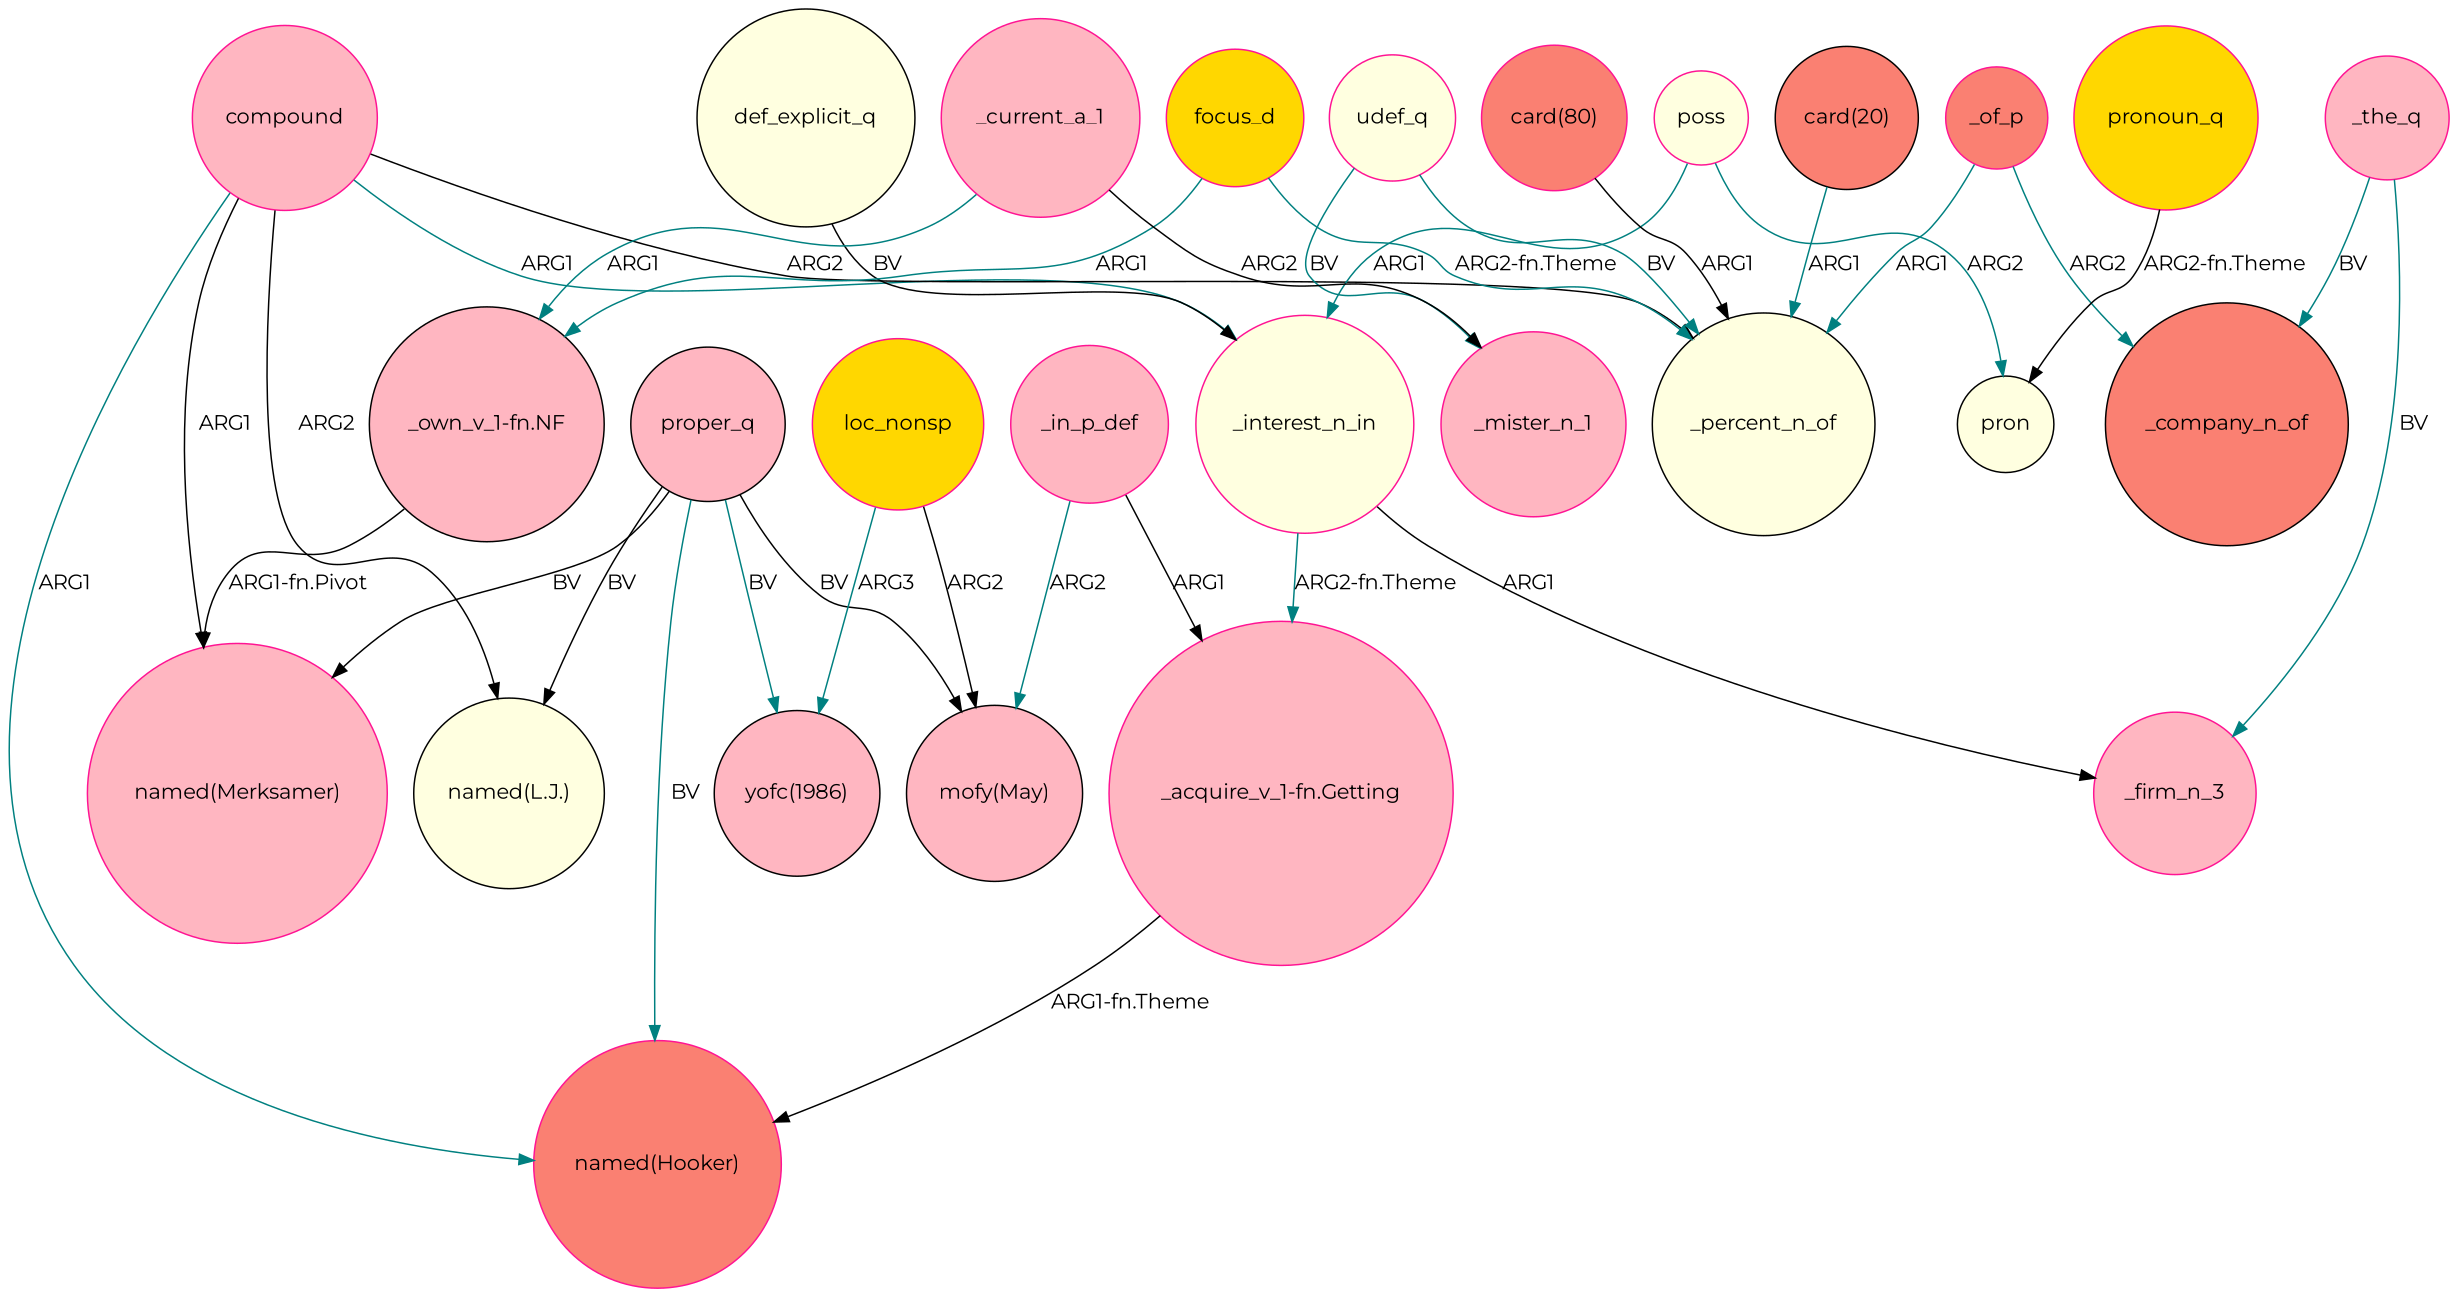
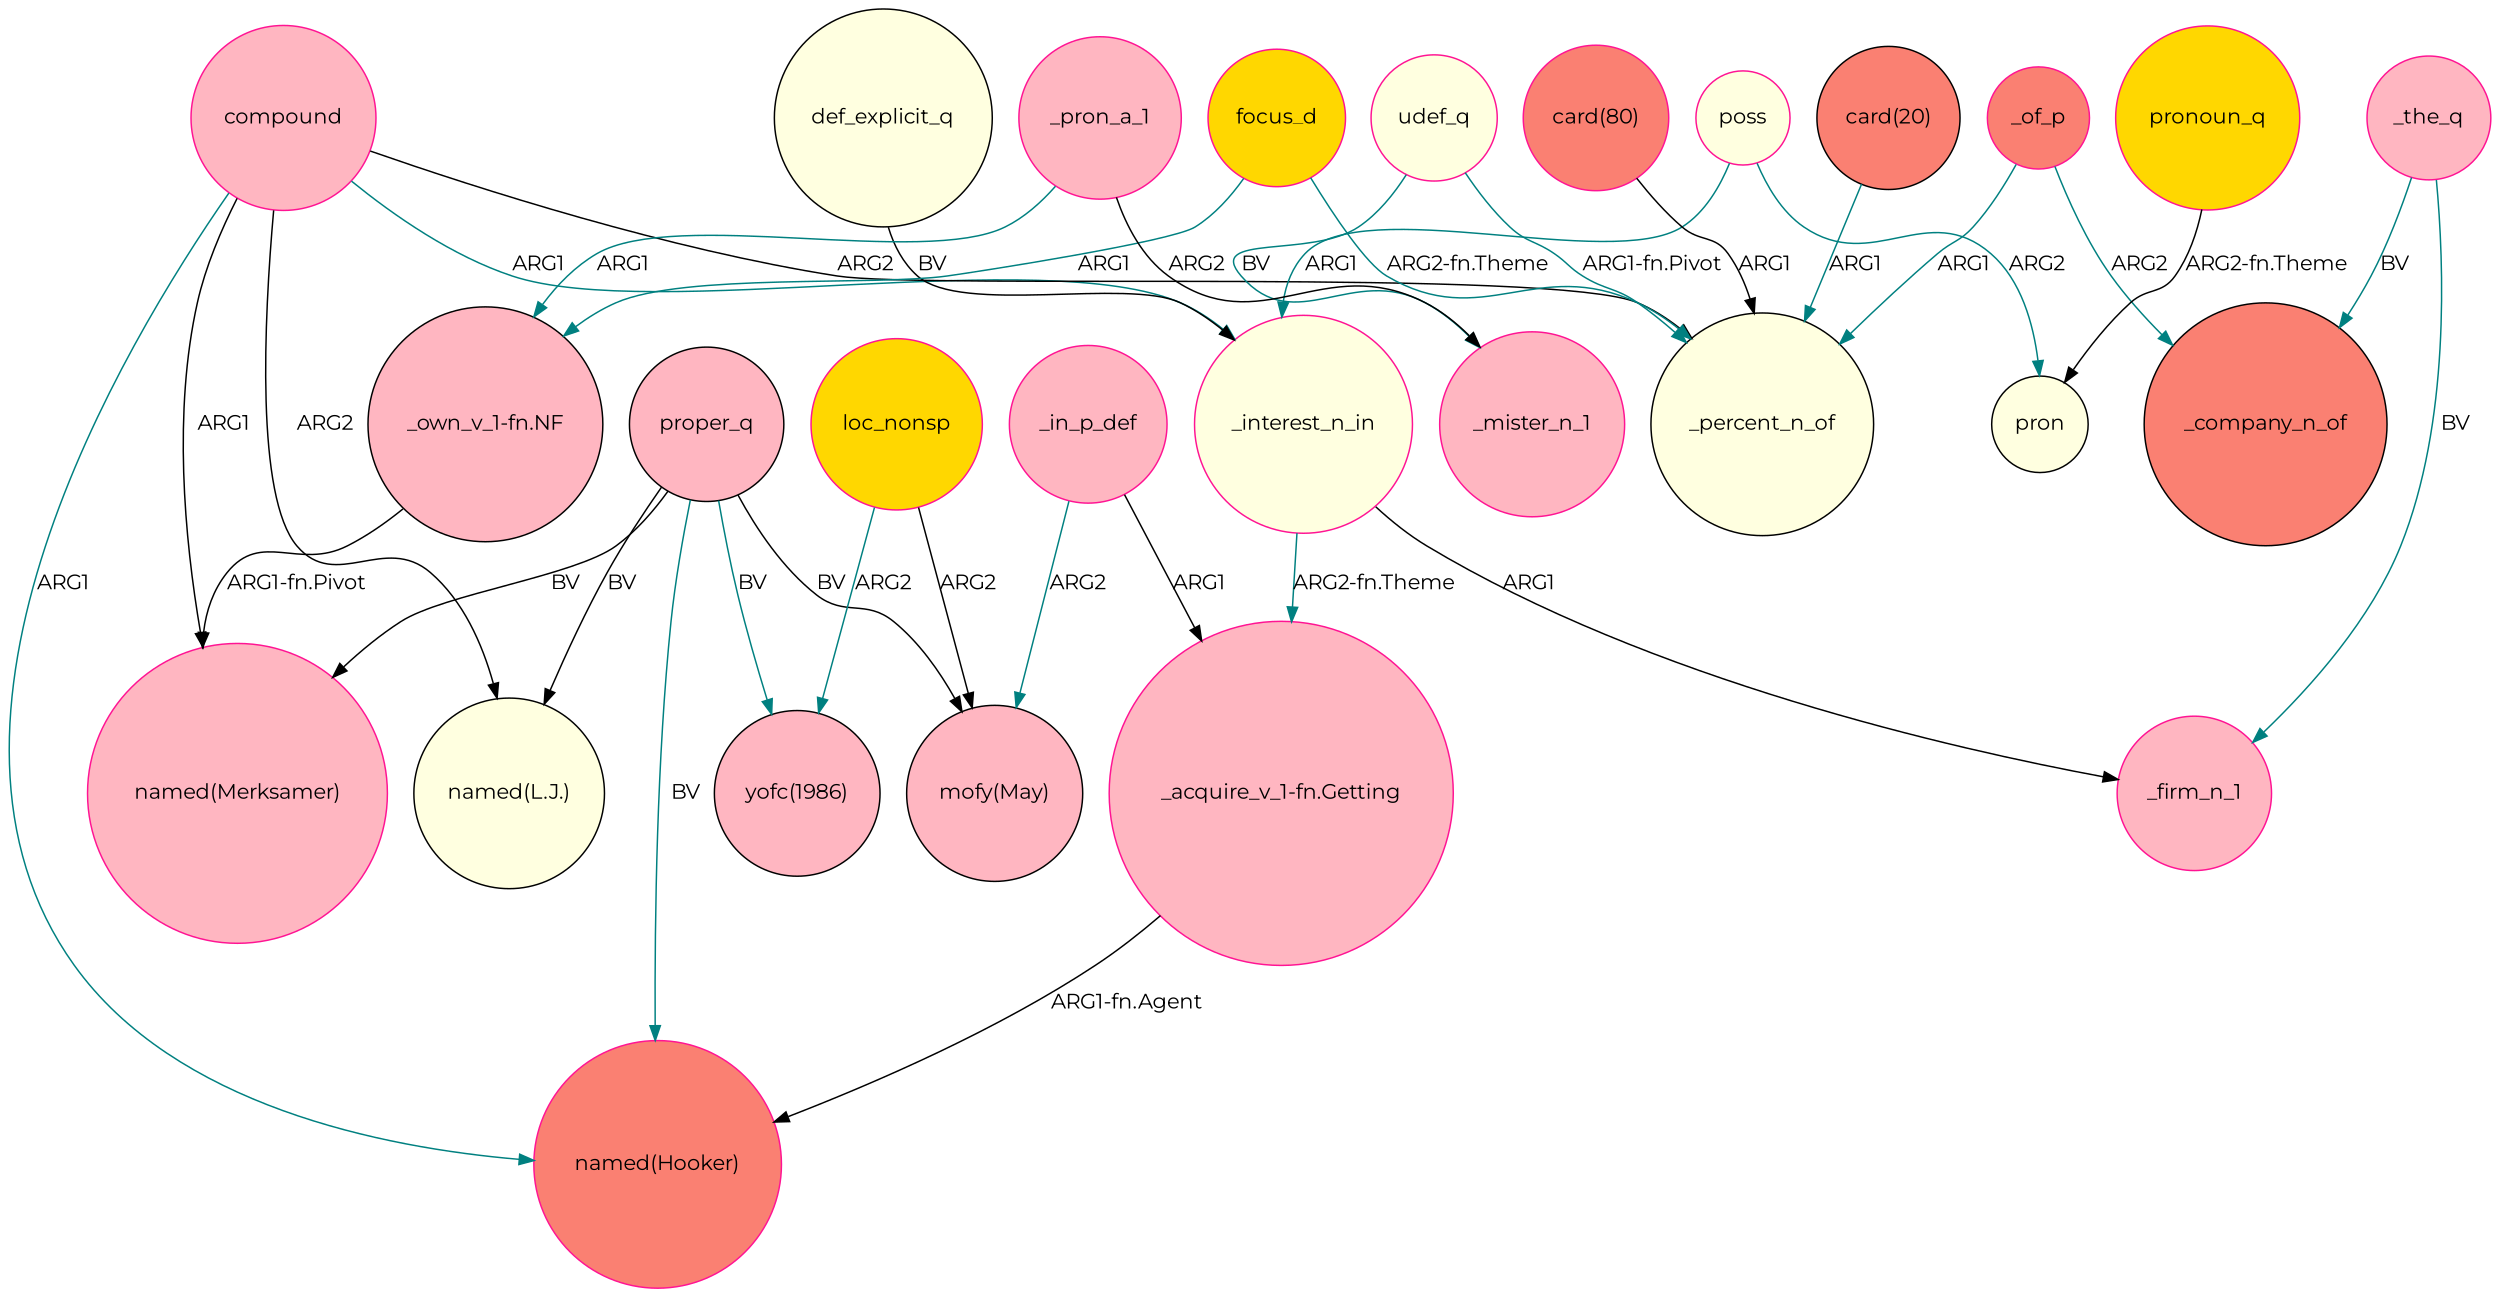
(1041, 118) -> (1100, 118)
(1661, 265) -> (1652, 265)
(887, 584) -> (884, 584)
(2175, 793) -> (2194, 793)
(1130, 1003) -> (1128, 1003)
